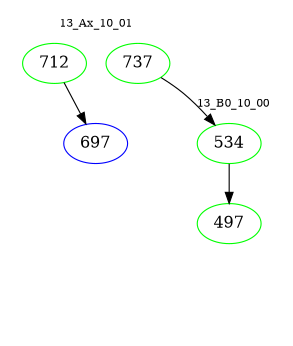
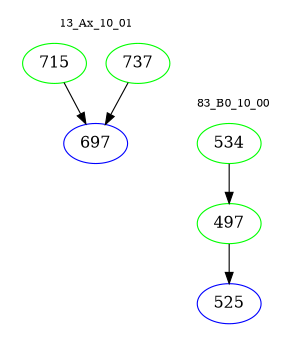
(55, 63) -> (55, 63)
(196, 104) -> (120, 98)
(234, 104) -> (234, 104)
none -> (229, 304)
